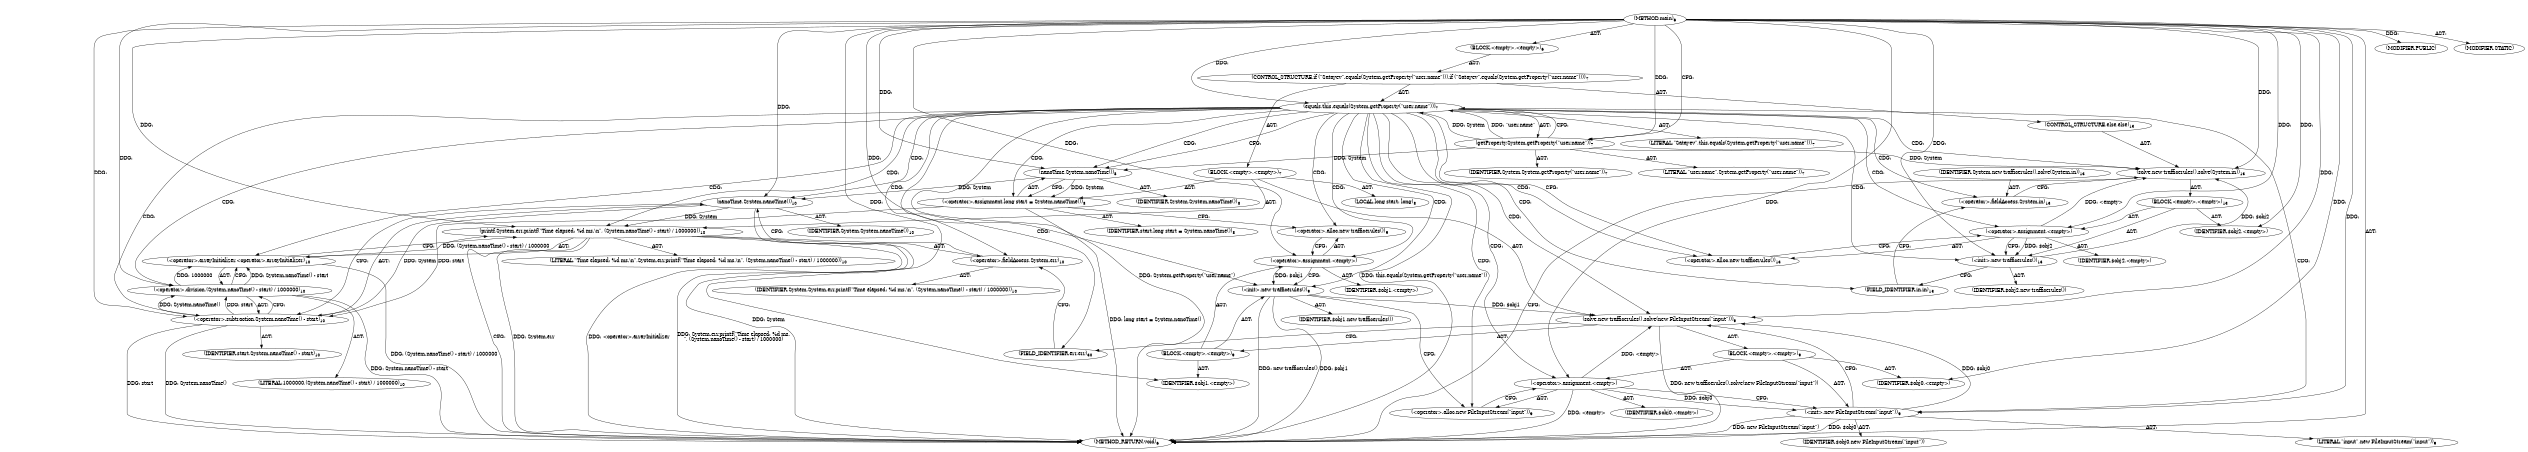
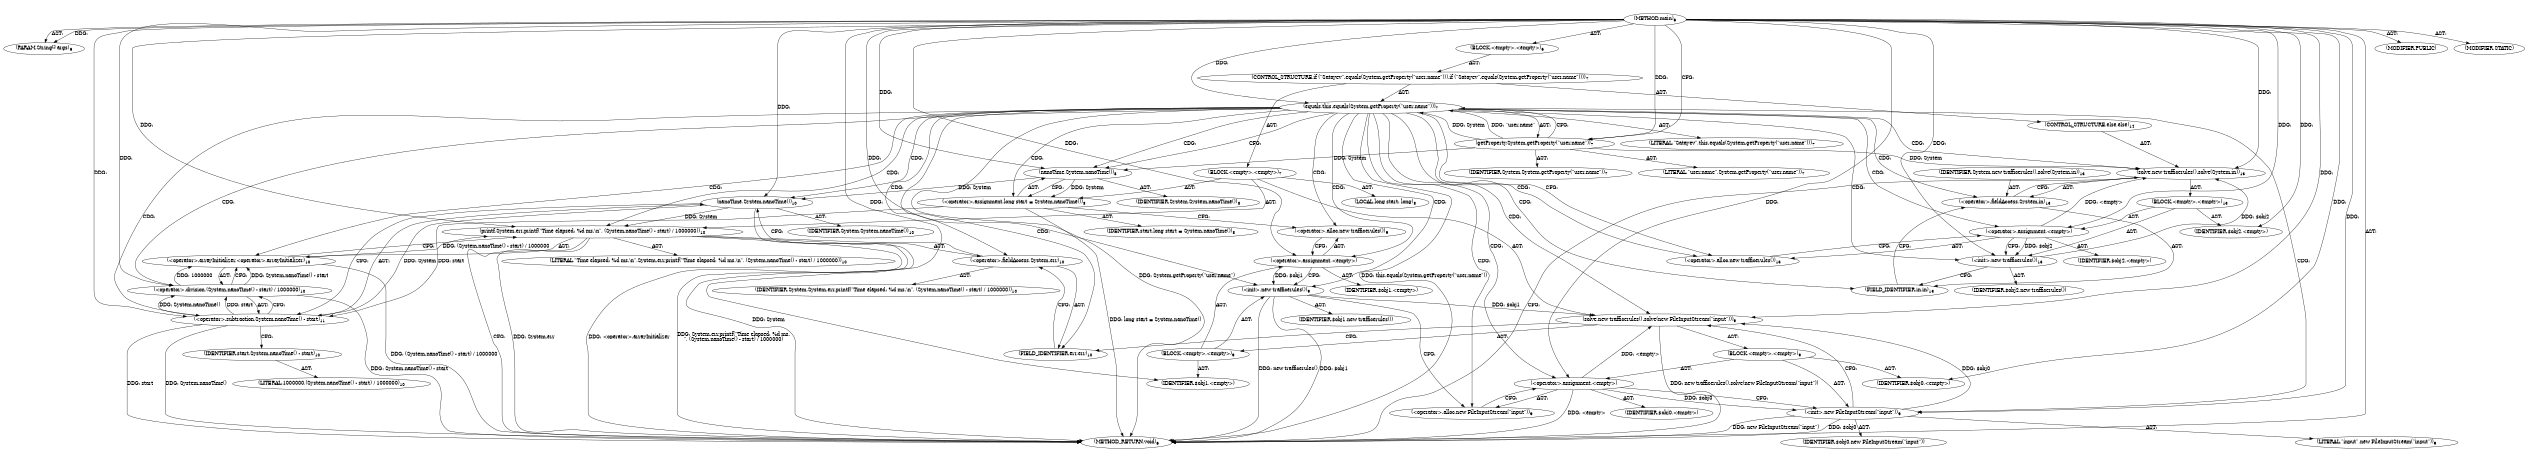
(2393, 34) -> (2393, 34)
none -> (44, 49)
(2132, 125) -> (2132, 125)
none -> (2064, 185)
none -> (2134, 277)
none -> (1074, 301)
(352, 314) -> (295, 368)
(323, 320) -> (323, 320)
(268, 337) -> (268, 337)
(1090, 354) -> (1090, 354)
